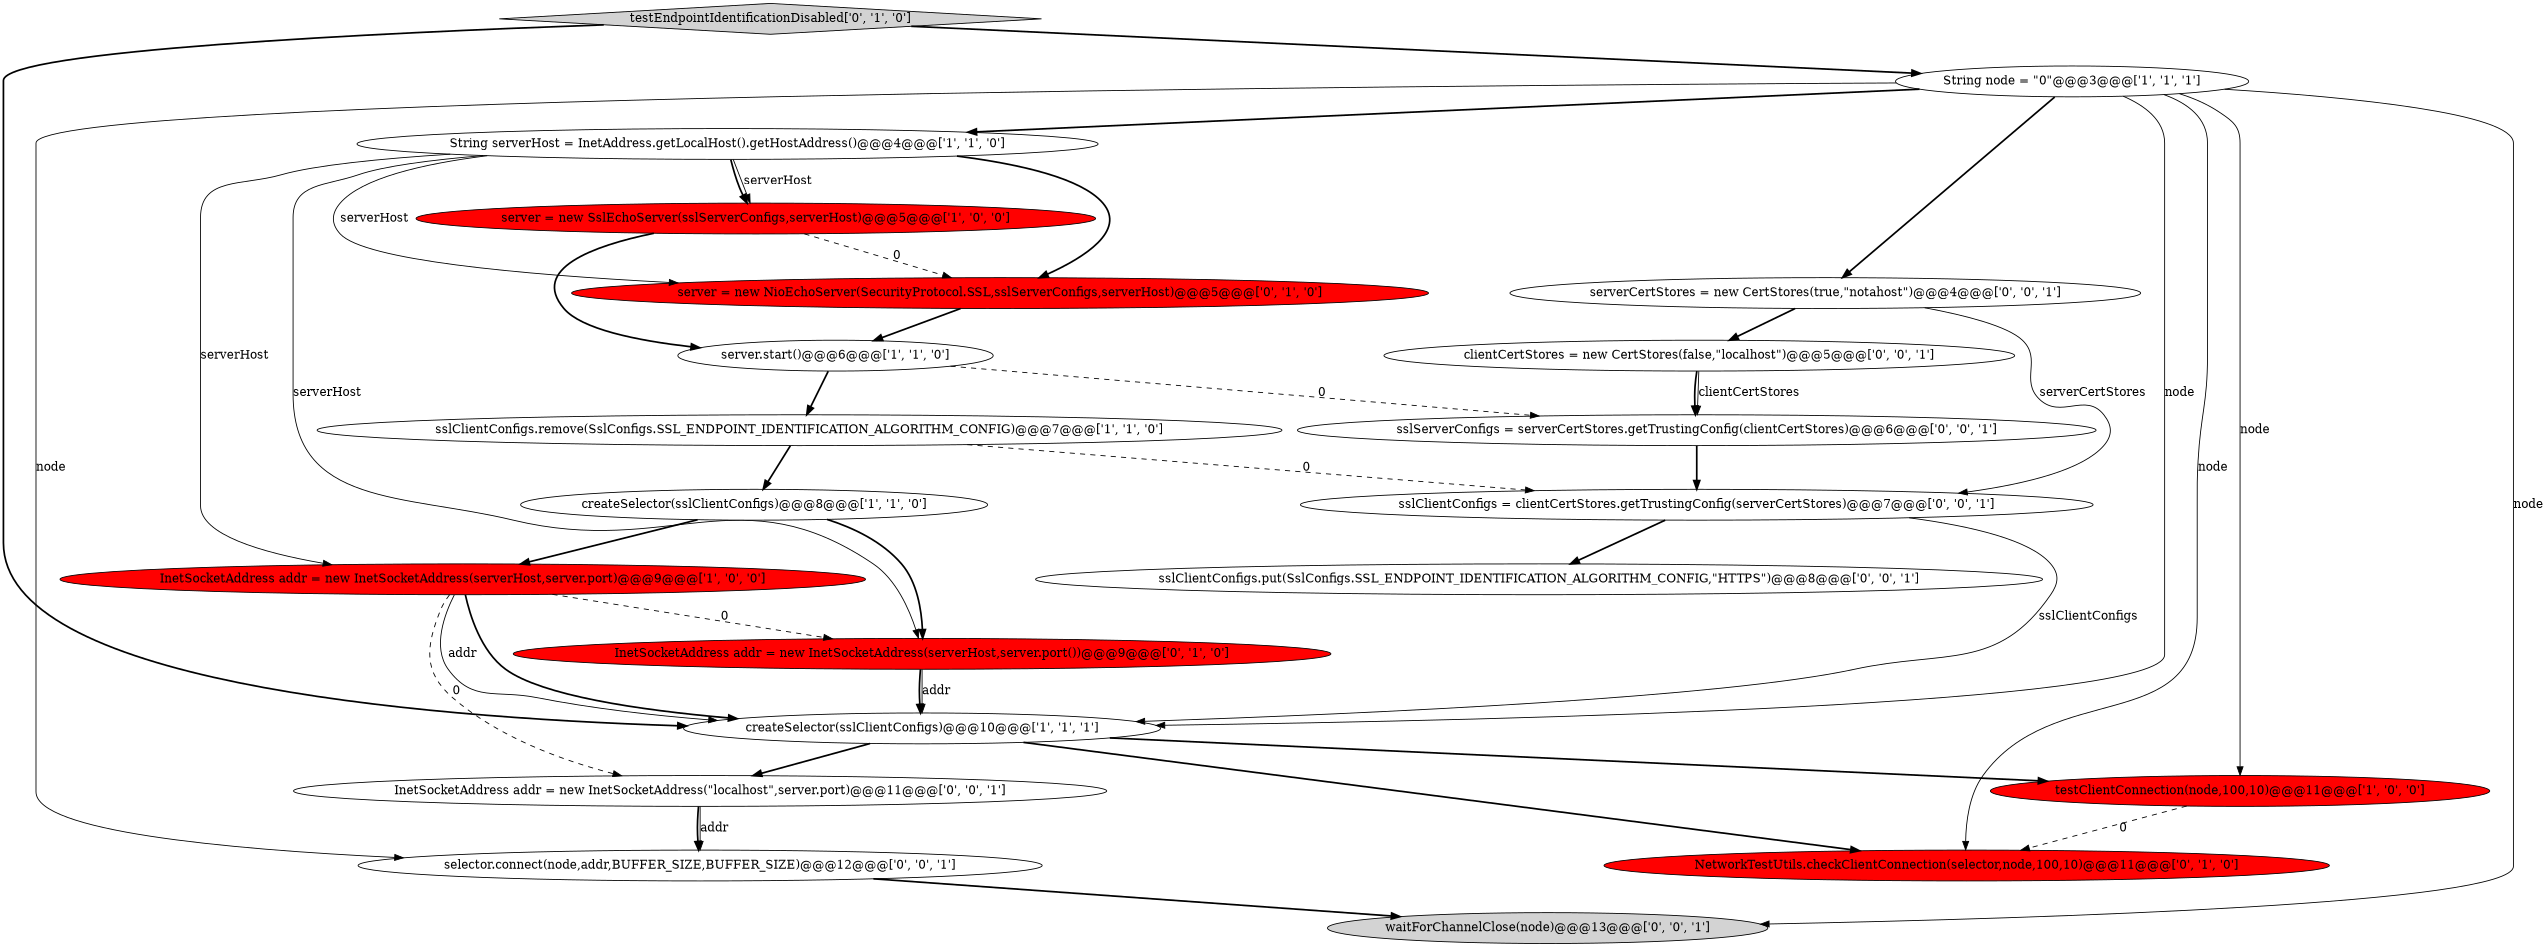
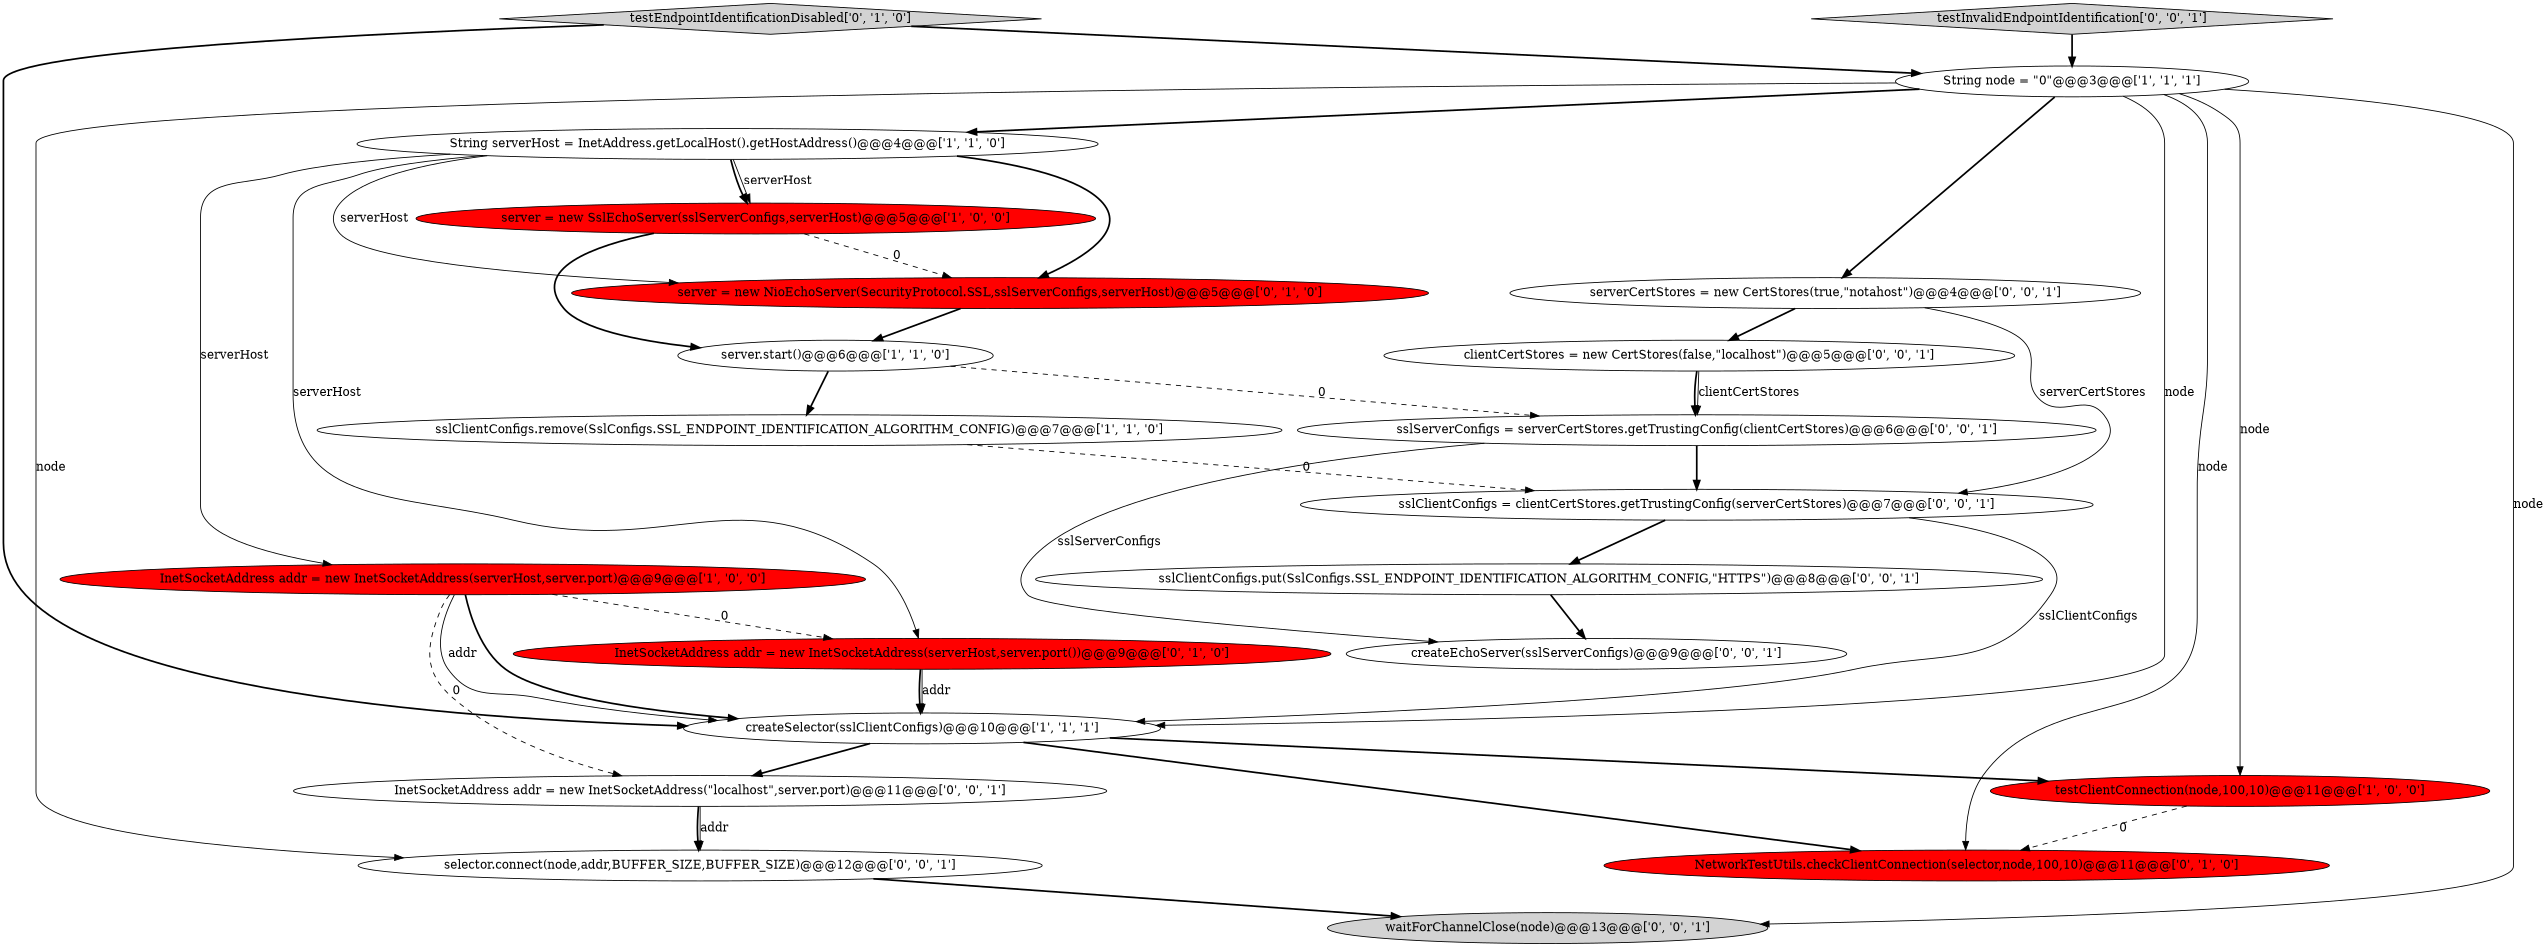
none -> (2072, 19)
(754, 505) -> none
none -> (1596, 654)
